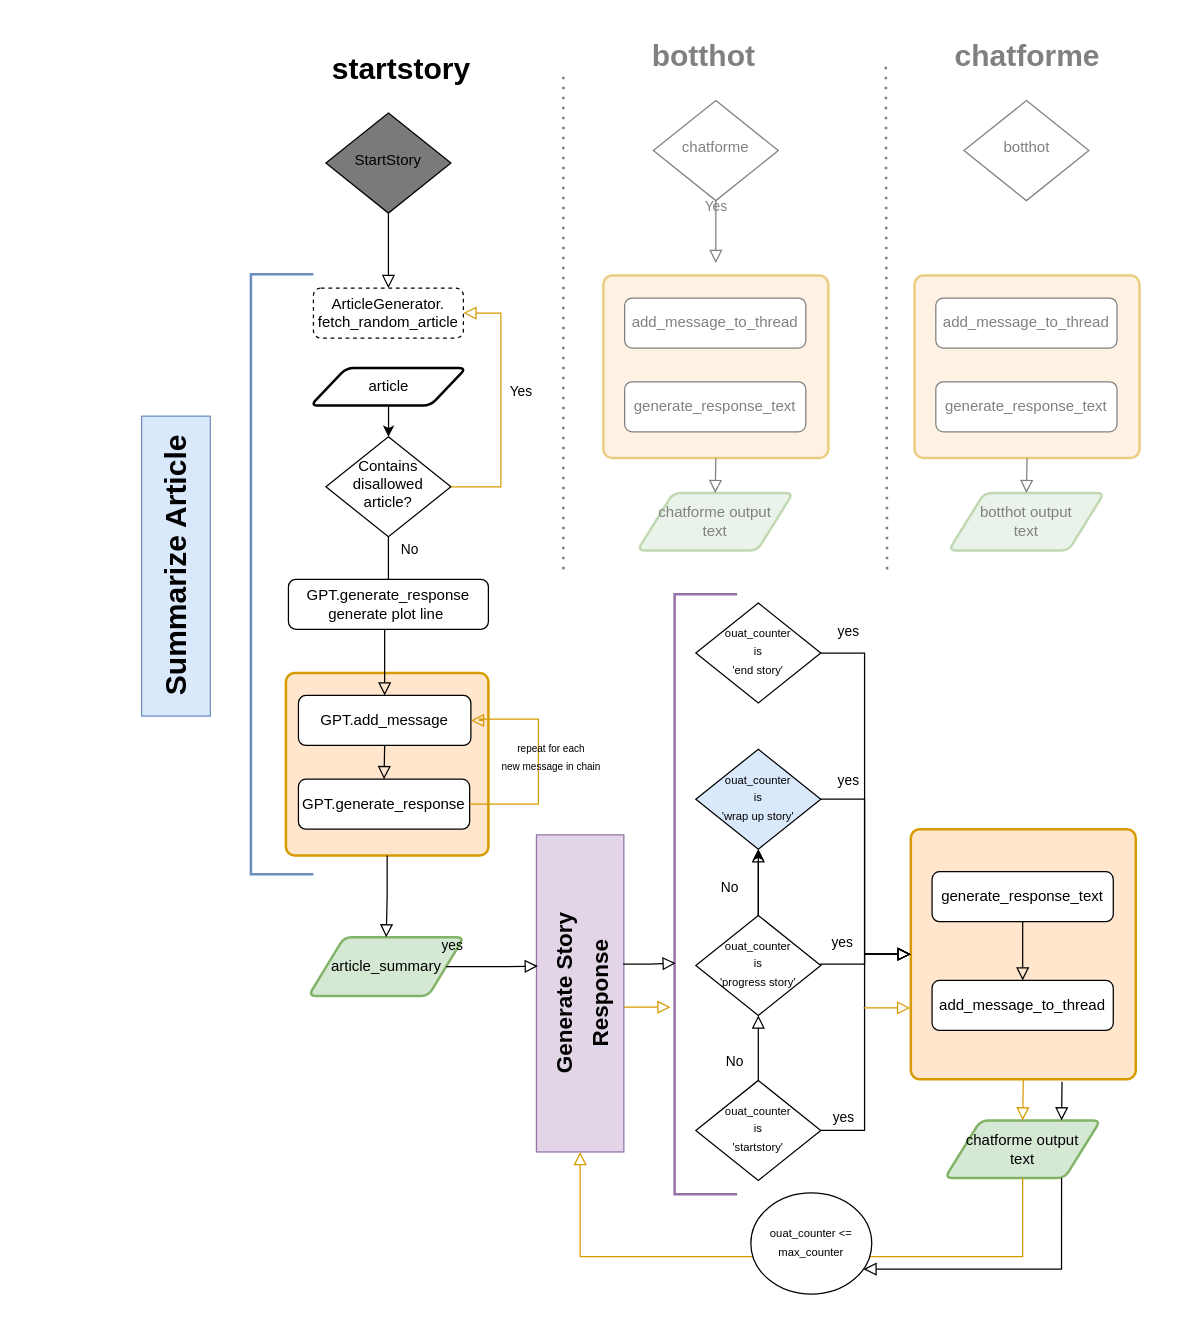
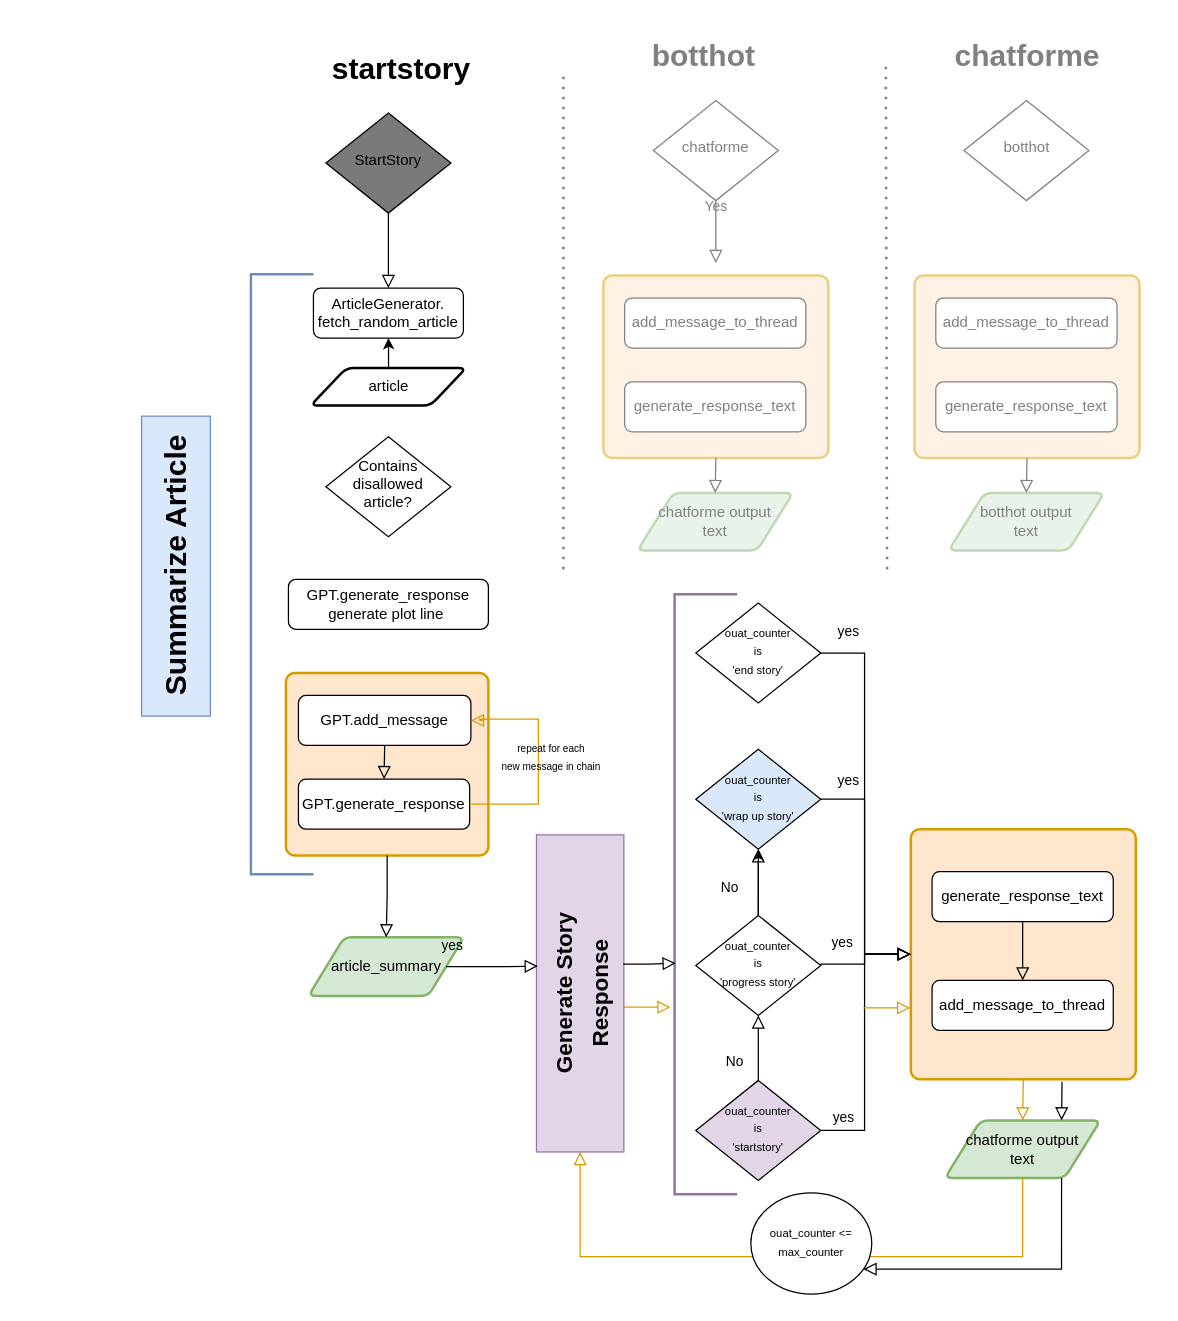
(388, 313) -> (388, 313)
(501, 414) -> none
(388, 419) -> (388, 355)
(384, 656) -> none
(758, 1131) -> (758, 1131)
